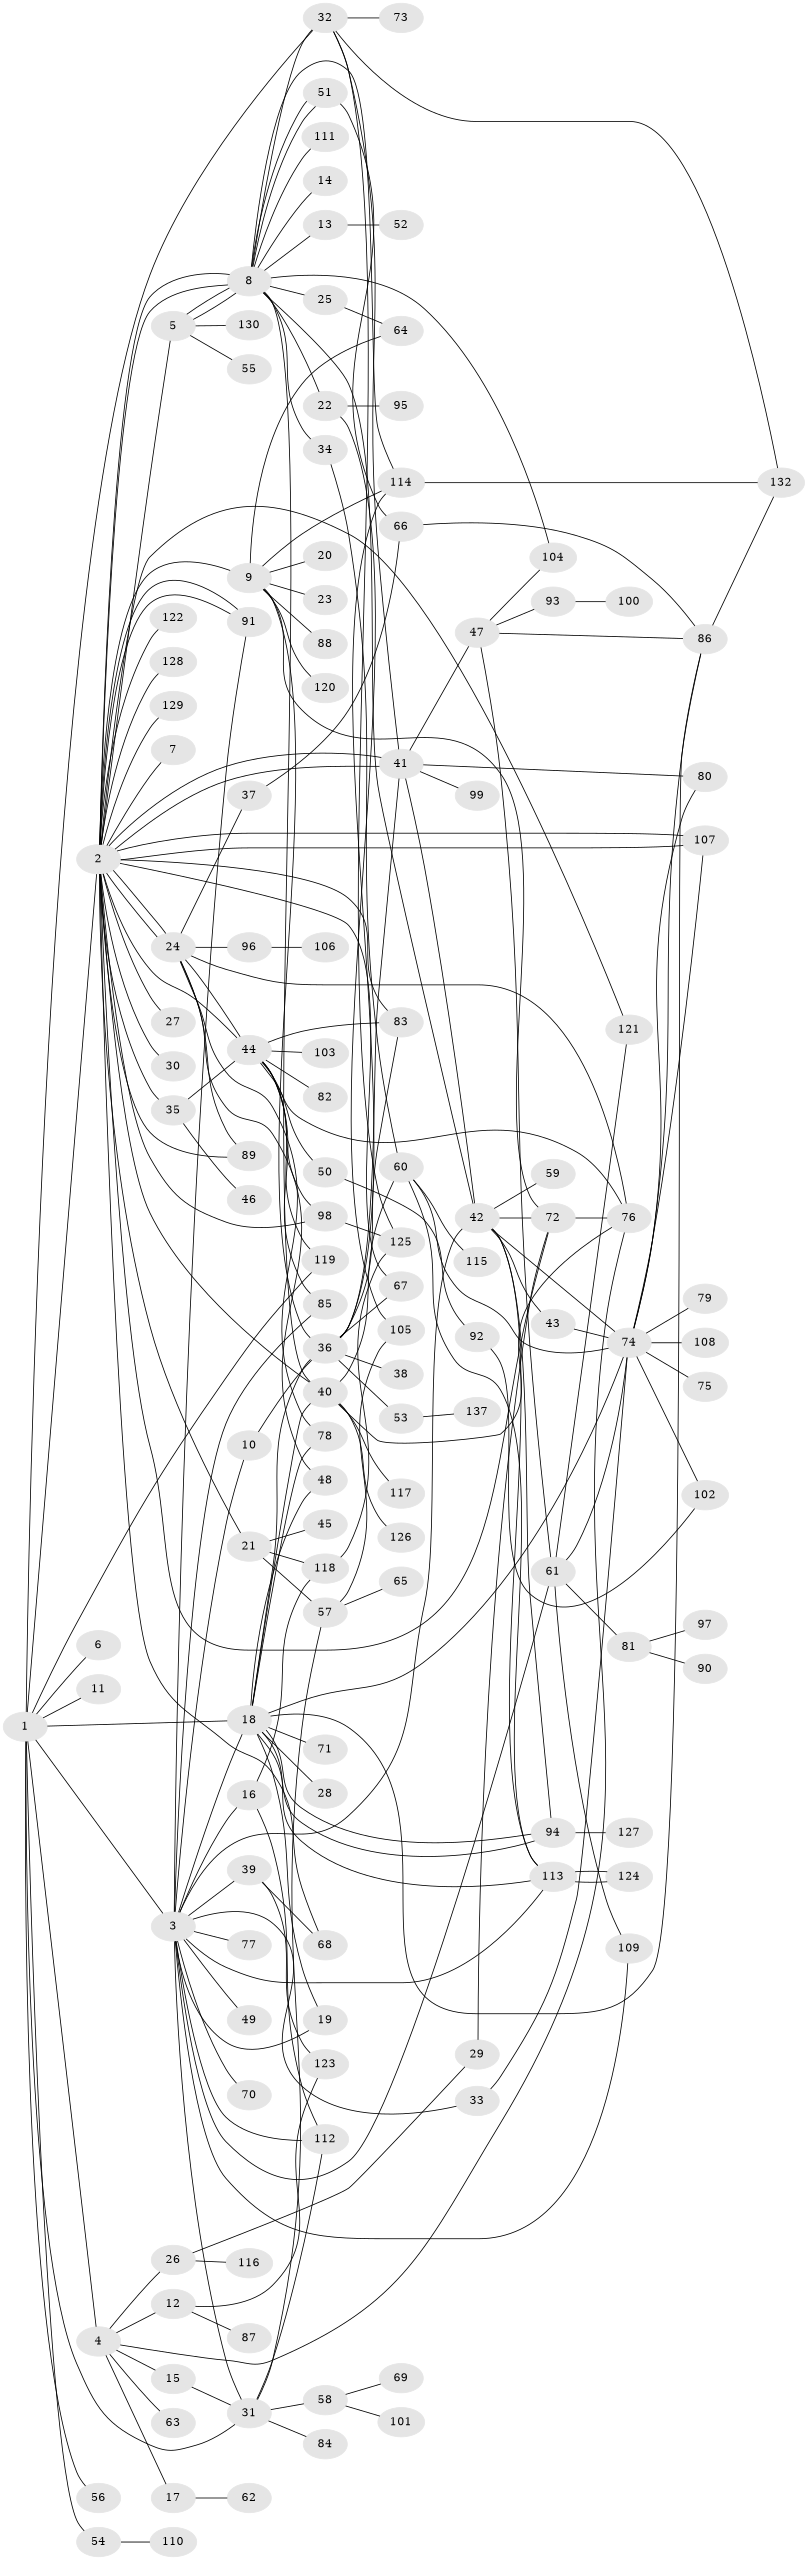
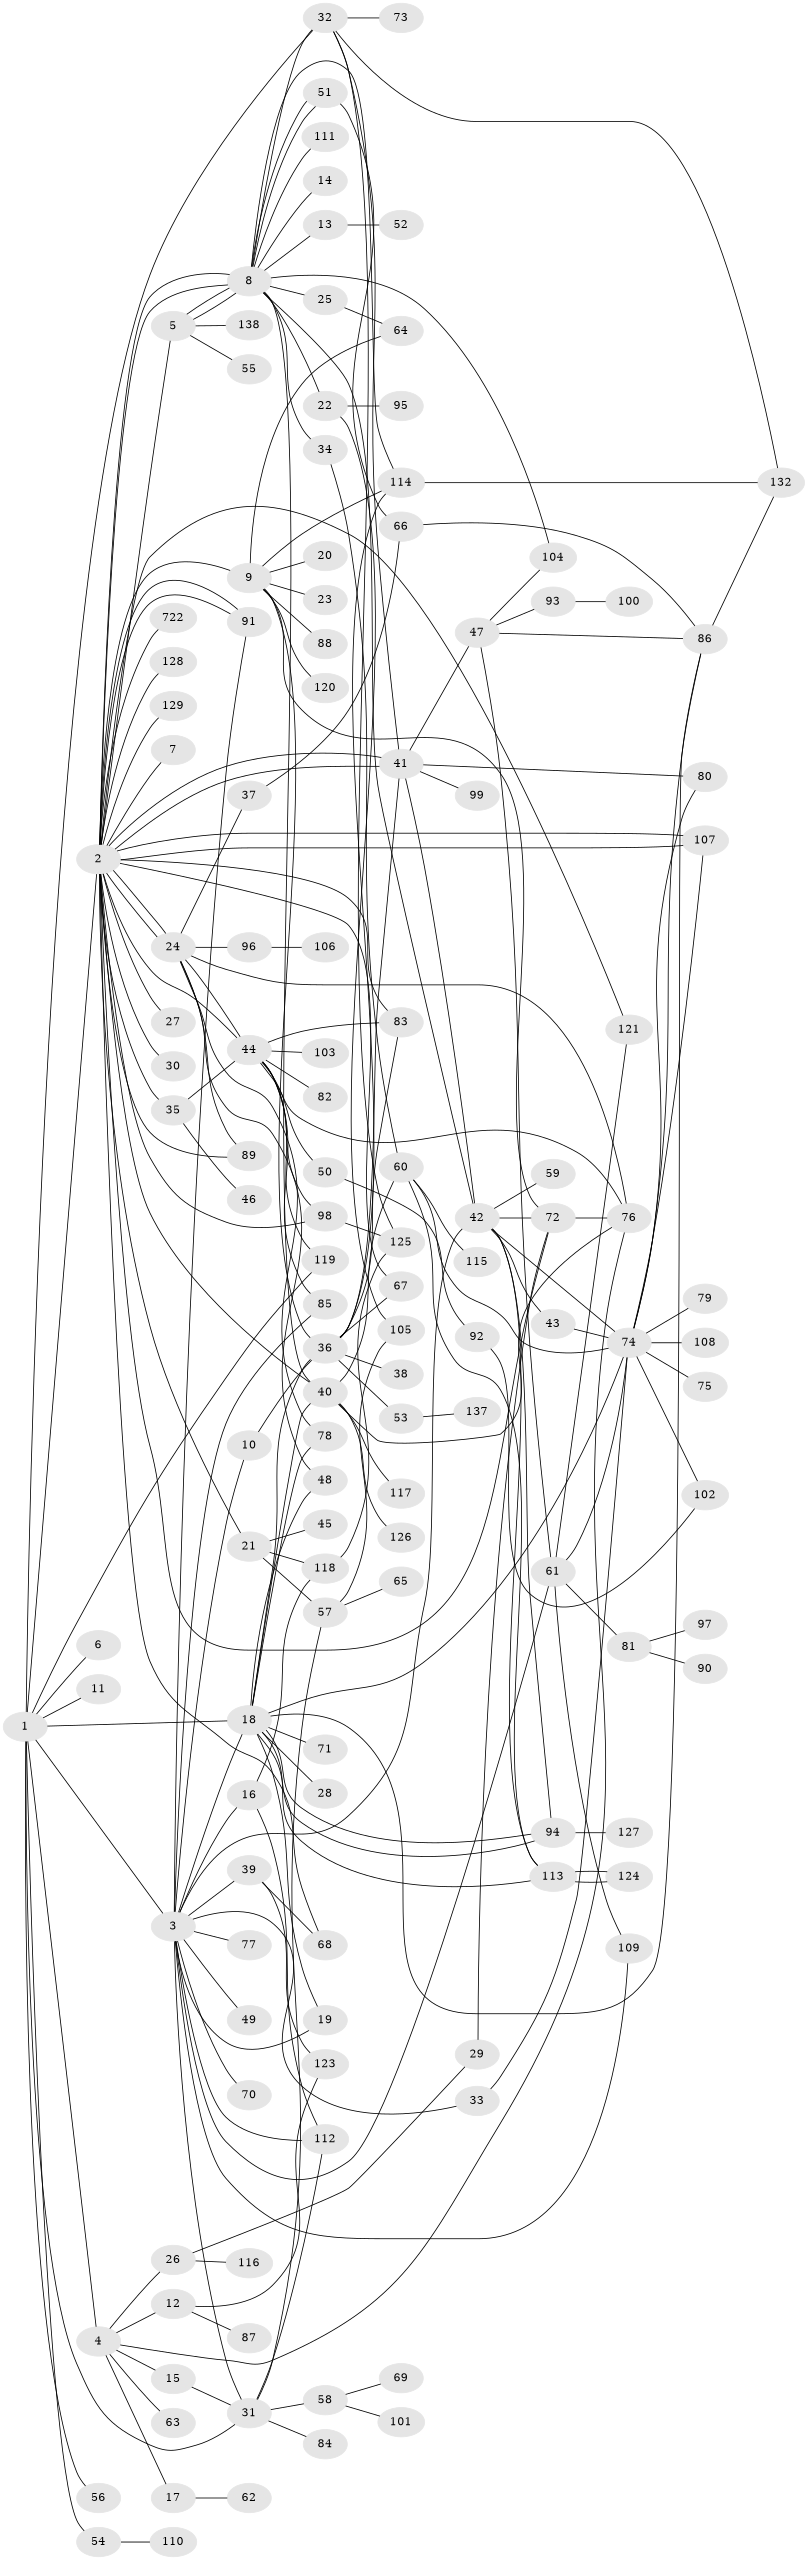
(249, 325) -> (249, 325)
(173, 618) -> (173, 618)
(375, 1983) -> none
